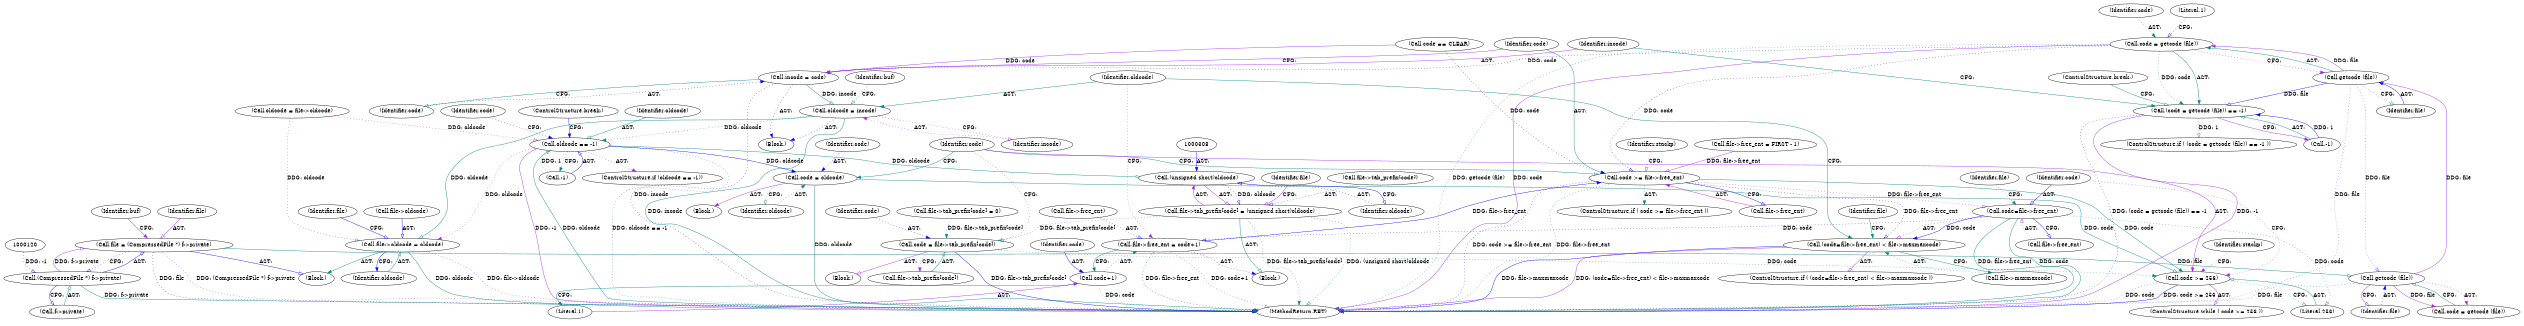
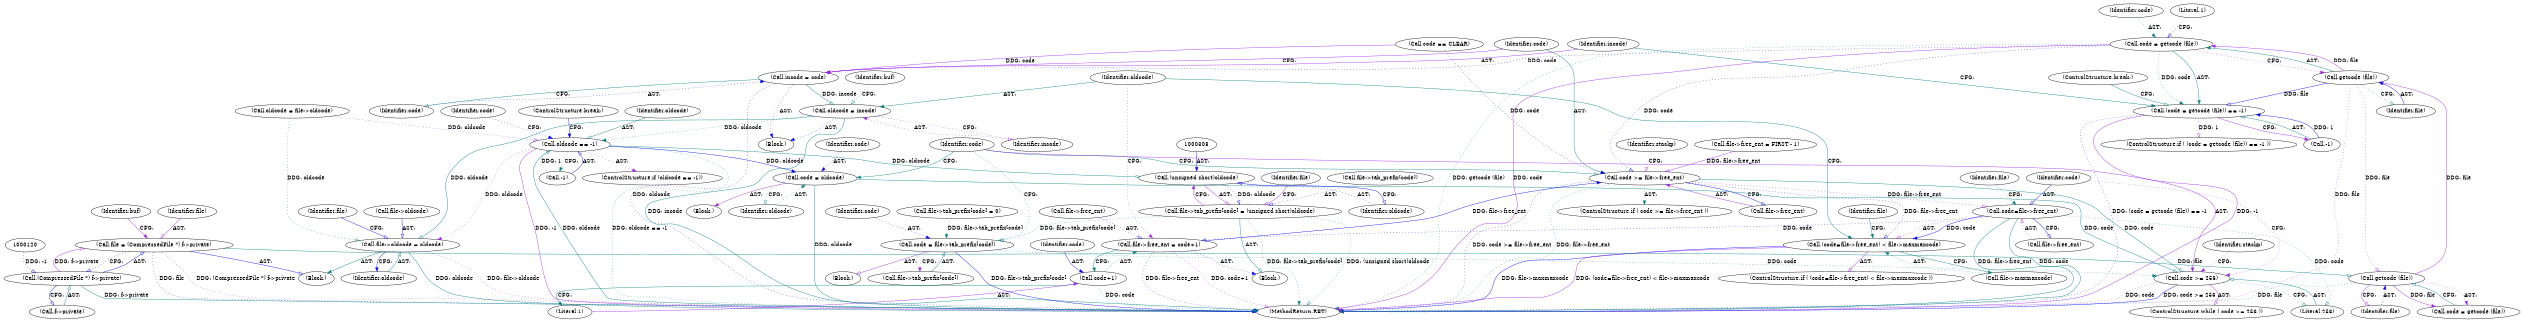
(1951, 187) -> (1951, 187)
(652, 195) -> (652, 195)
(1203, 195) -> (1203, 195)
